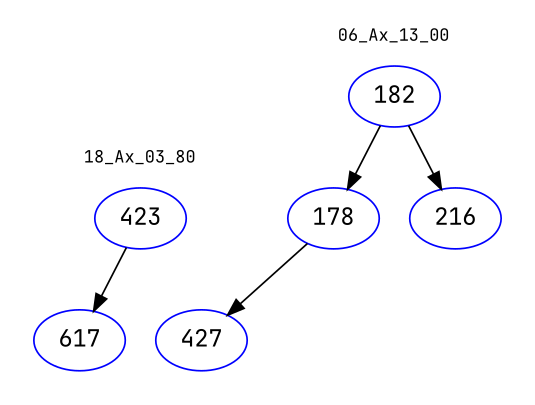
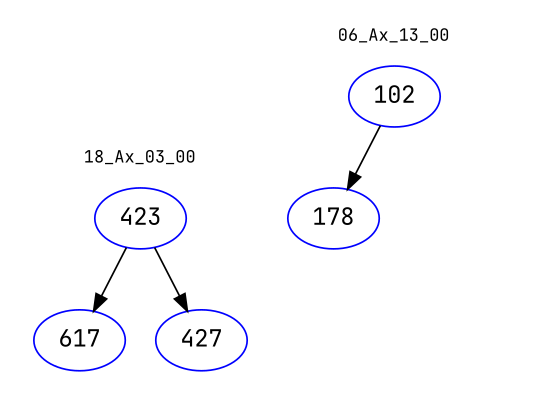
(394, 97) -> (394, 97)
(141, 158) -> (141, 158)
(455, 218) -> none
(274, 274) -> (167, 272)
